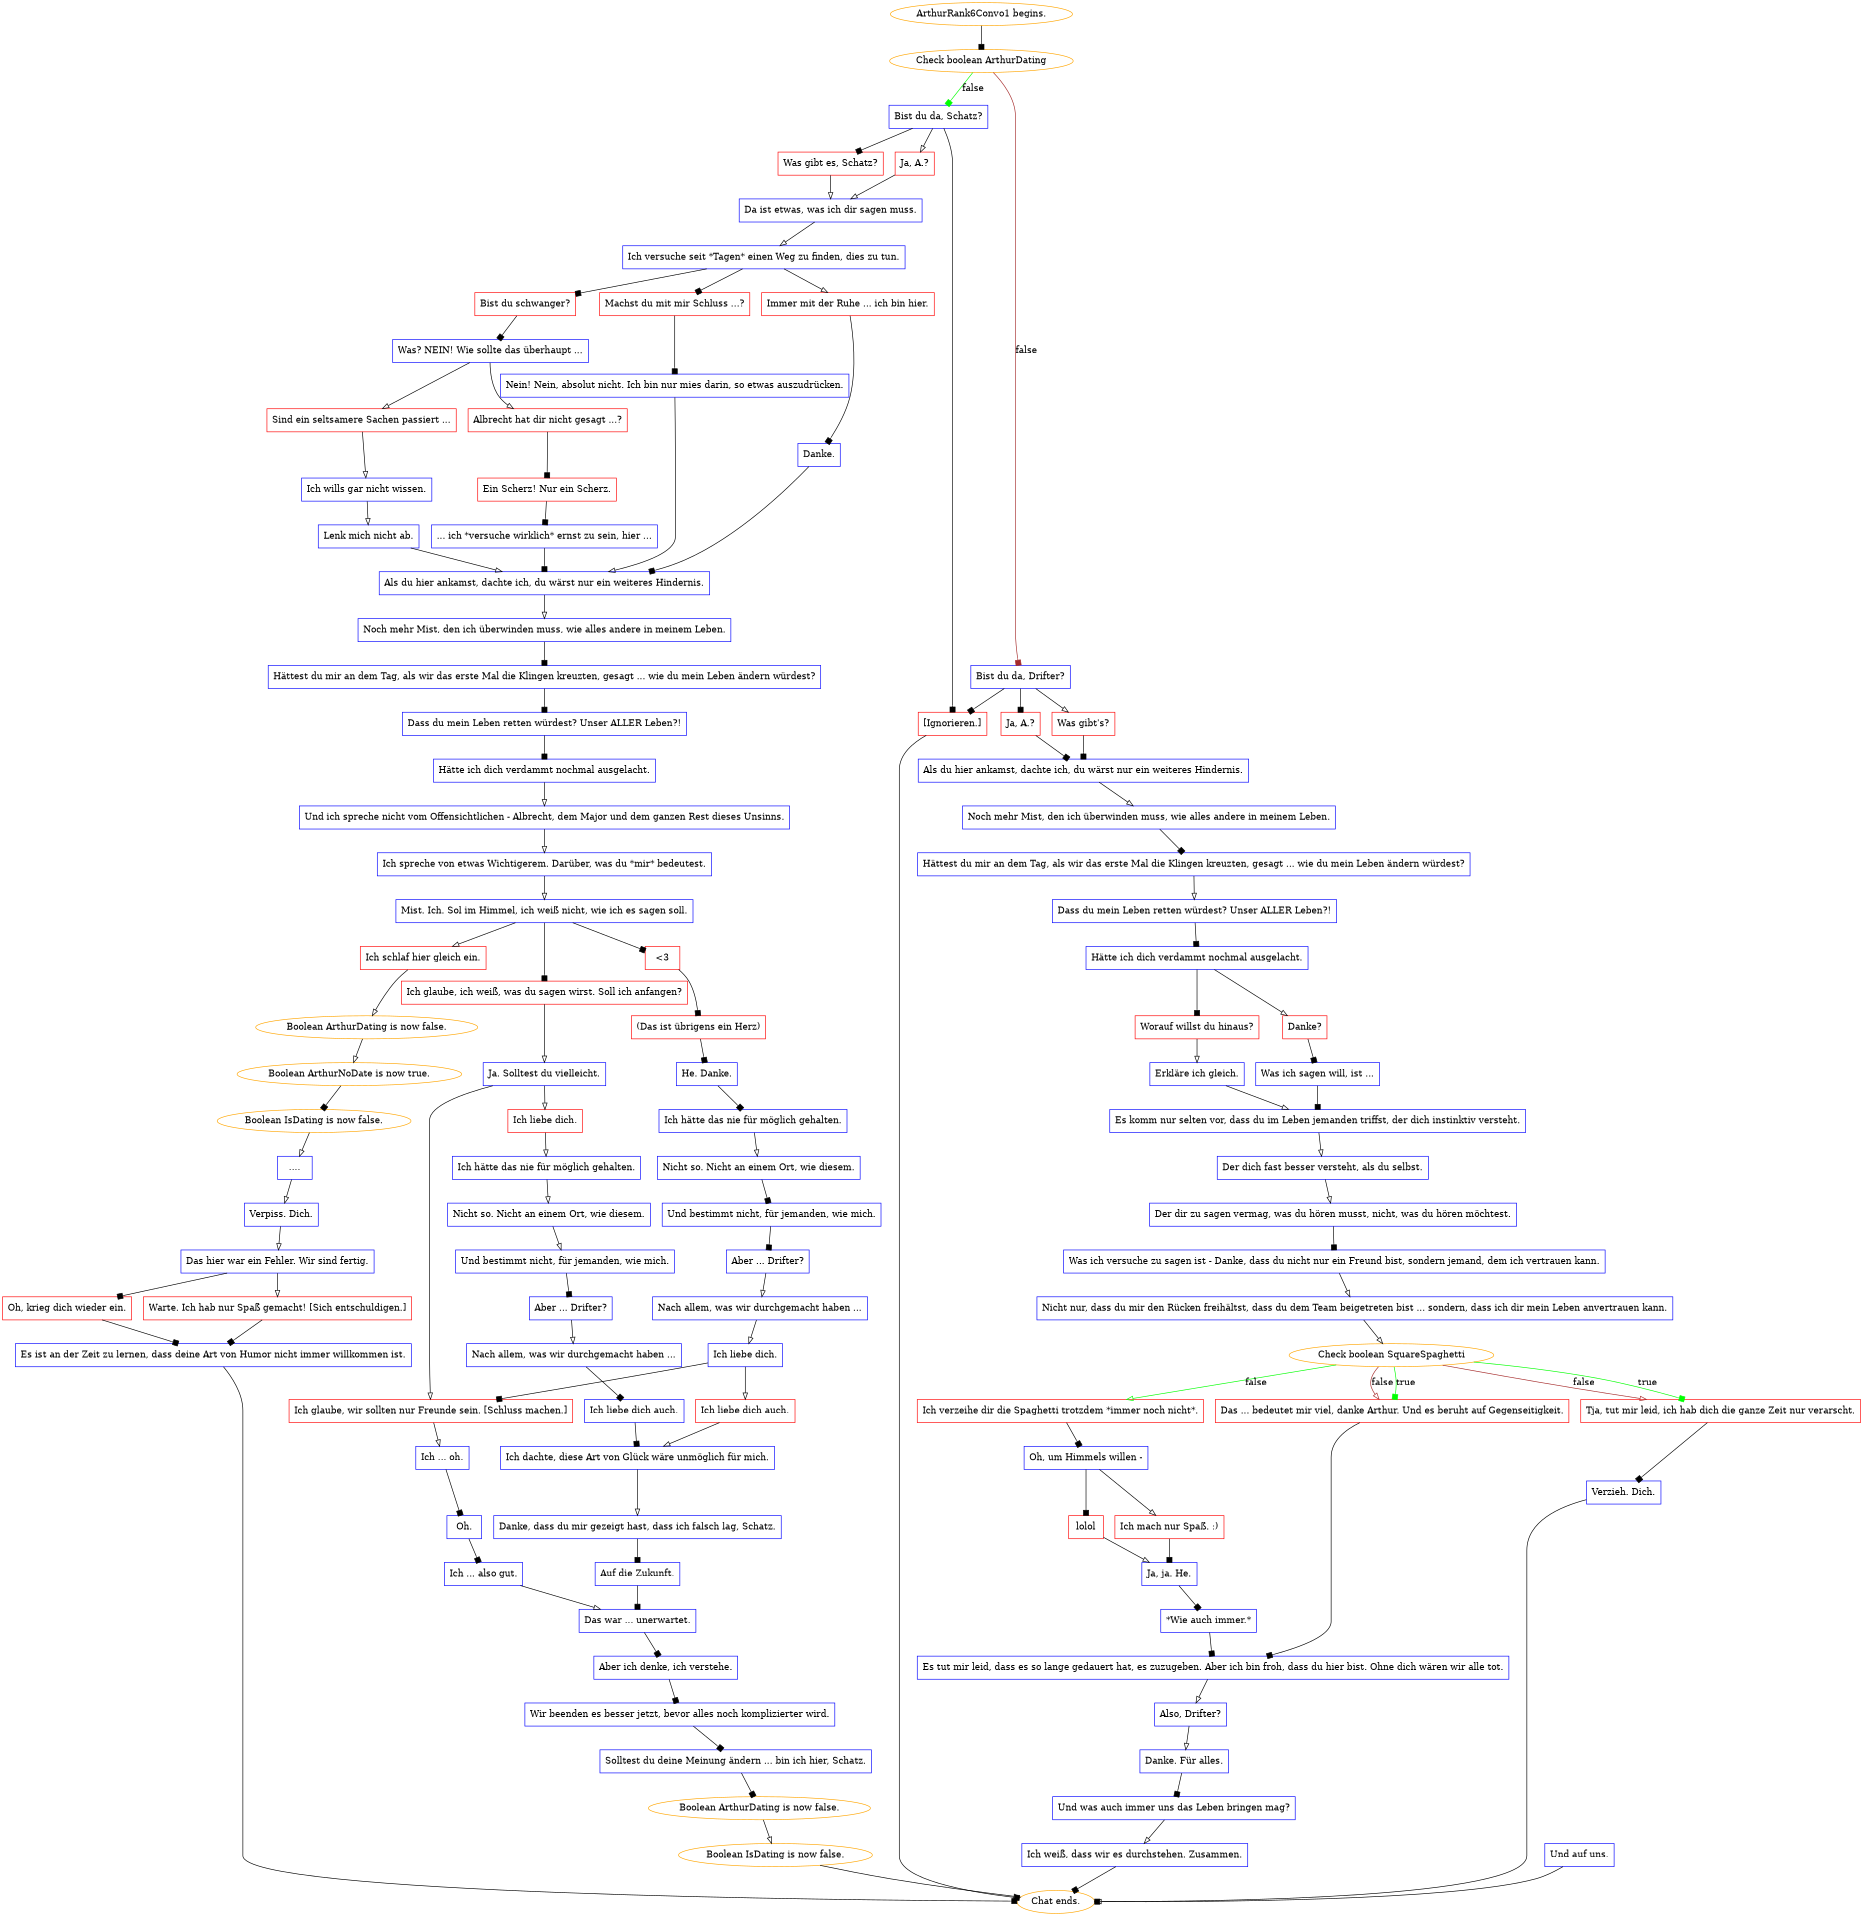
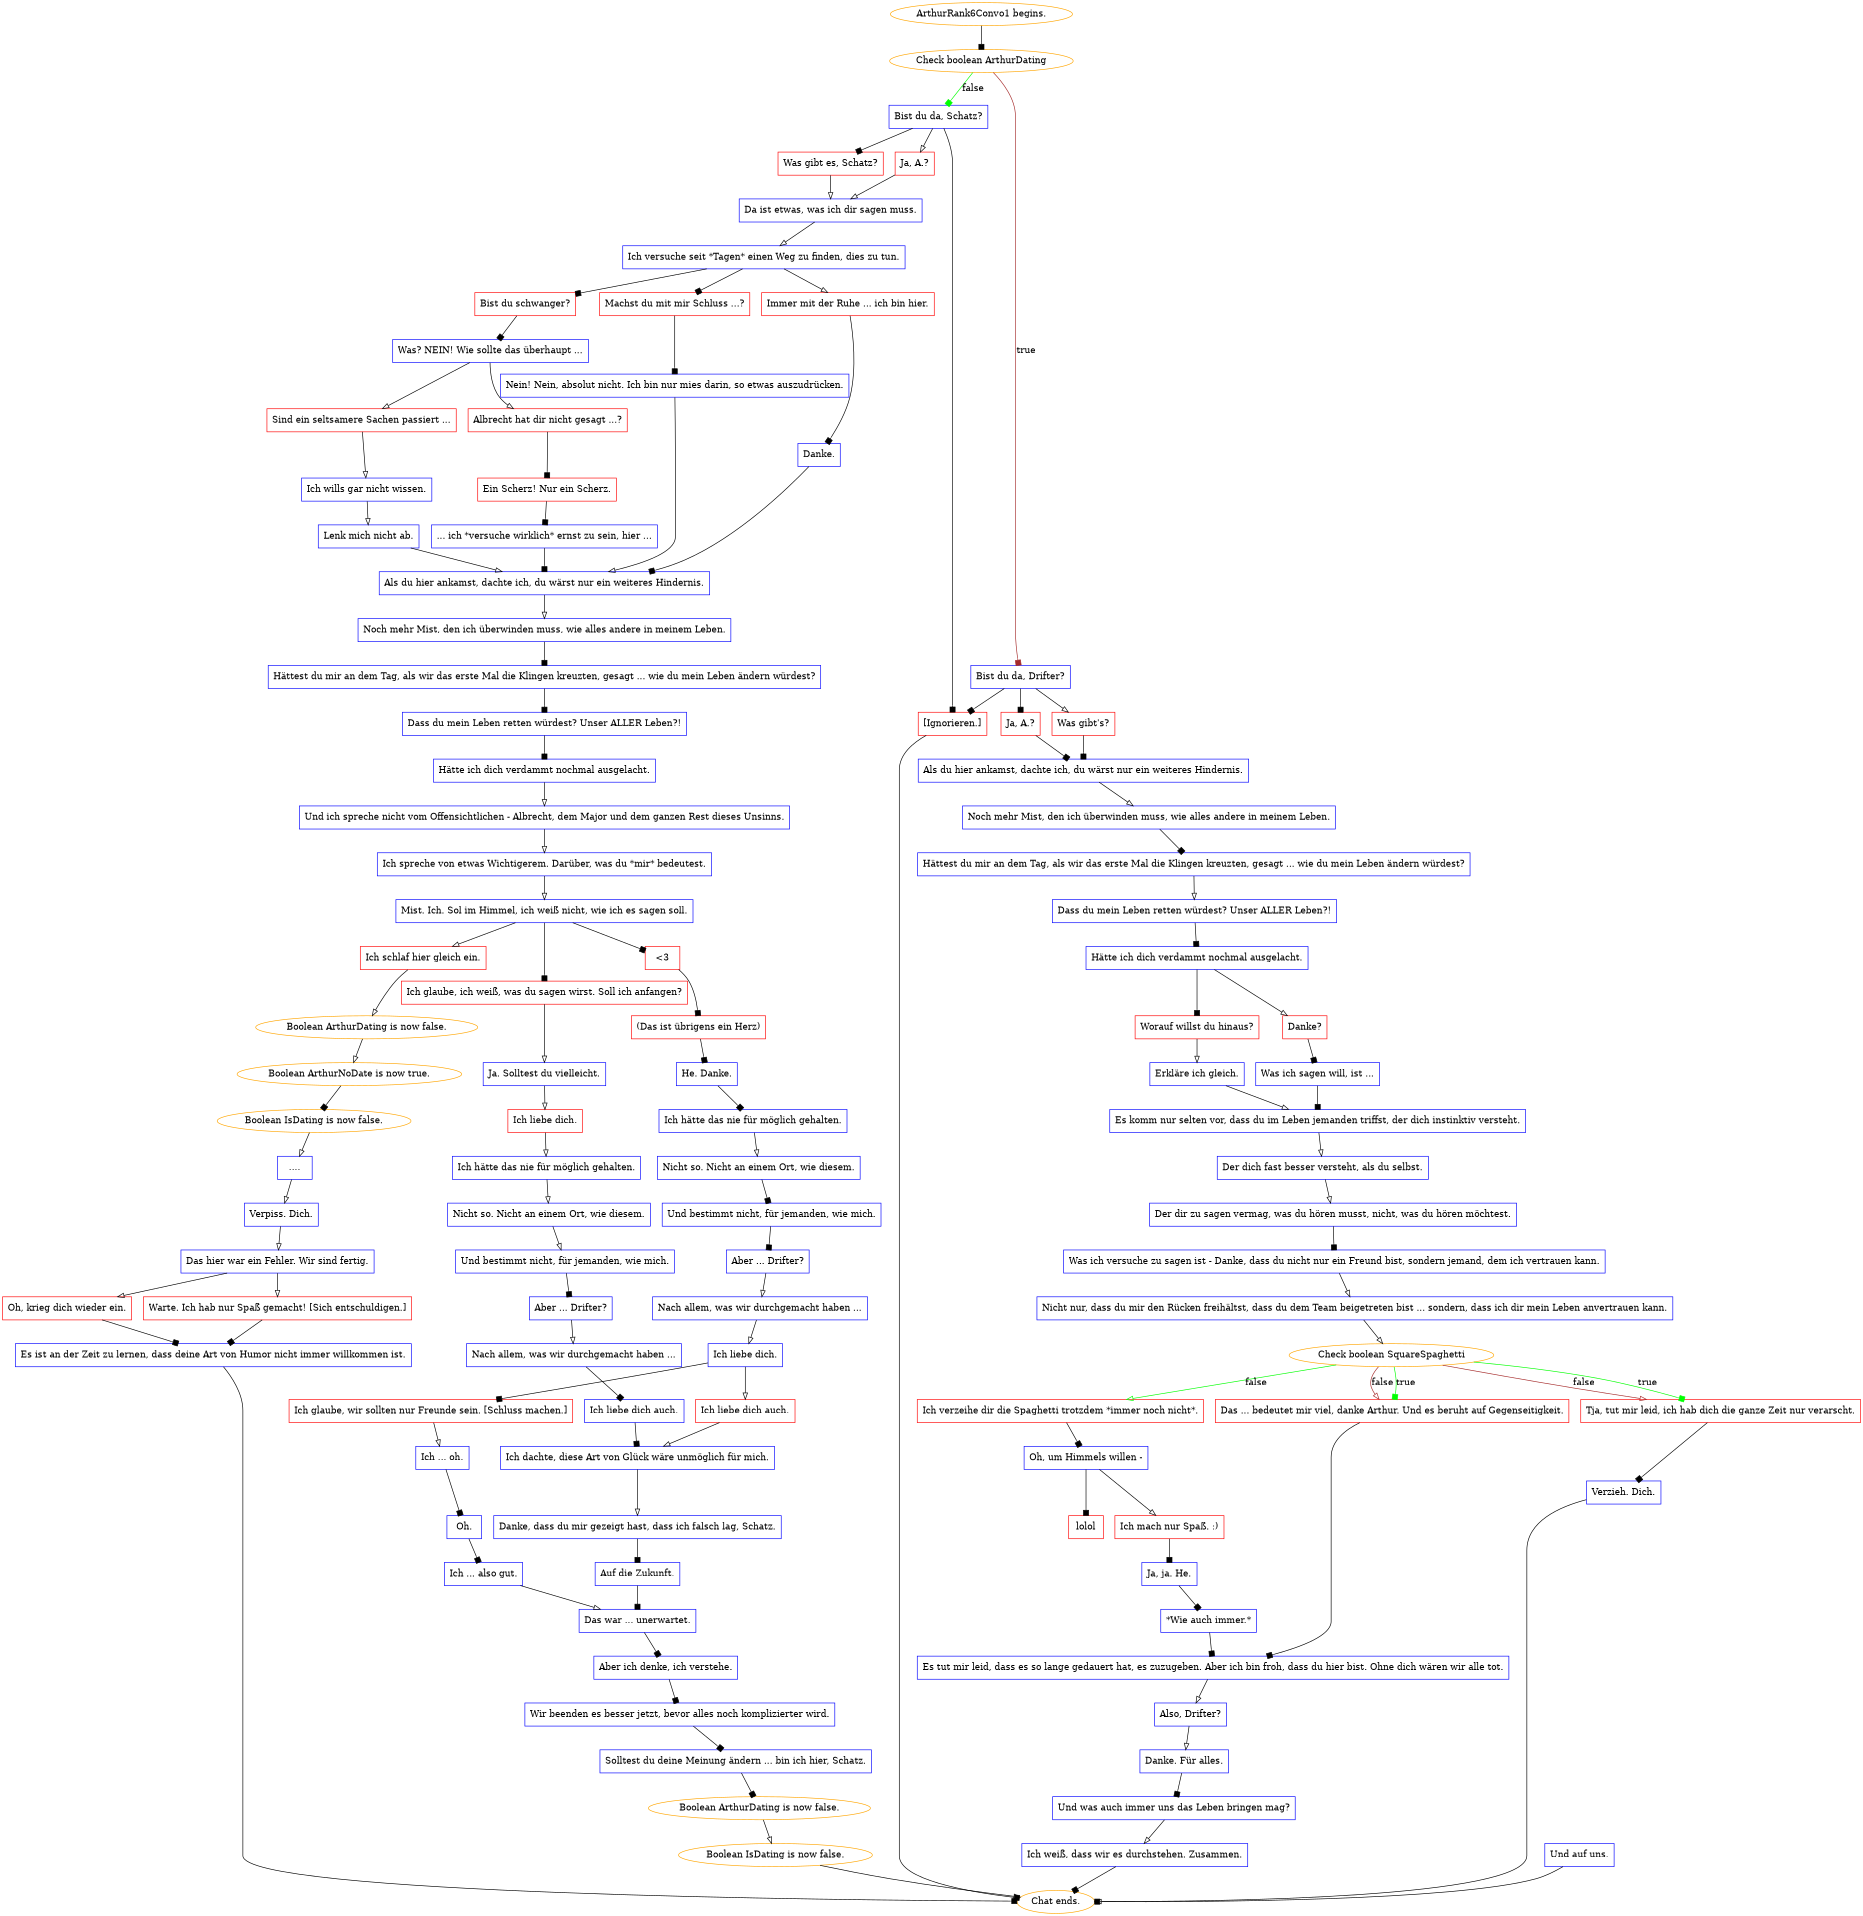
(1026, 351) -> (1026, 351)
(430, 1219) -> none
(176, 1284) -> (176, 1284)
(1124, 1548) -> none
